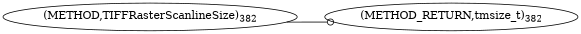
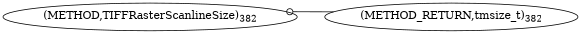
(307, 22) -> (313, 12)
